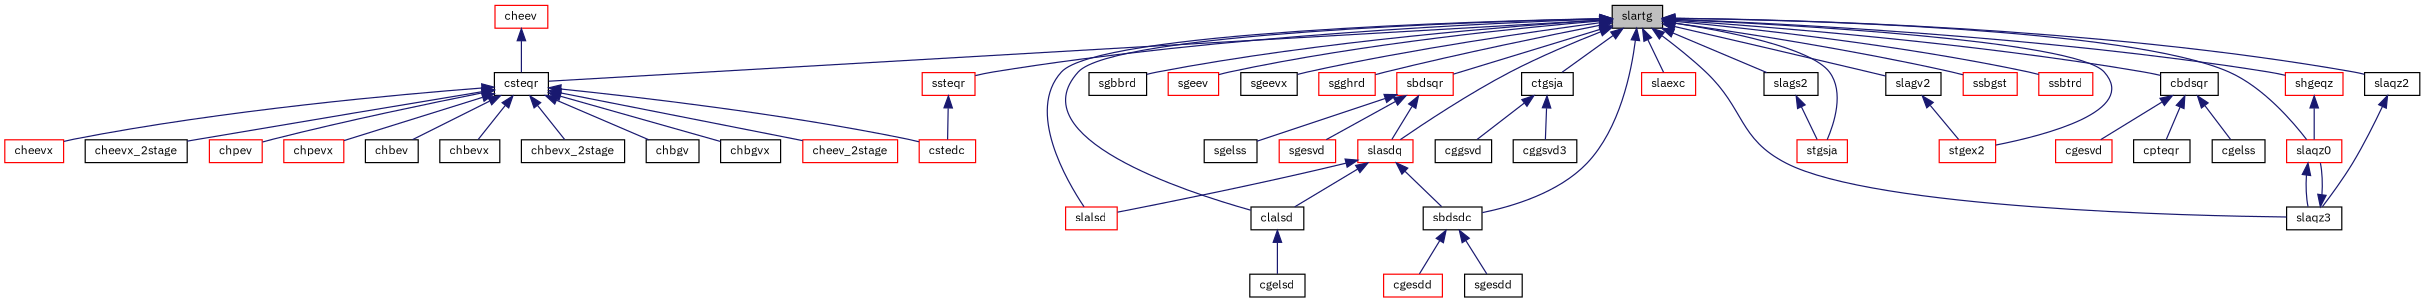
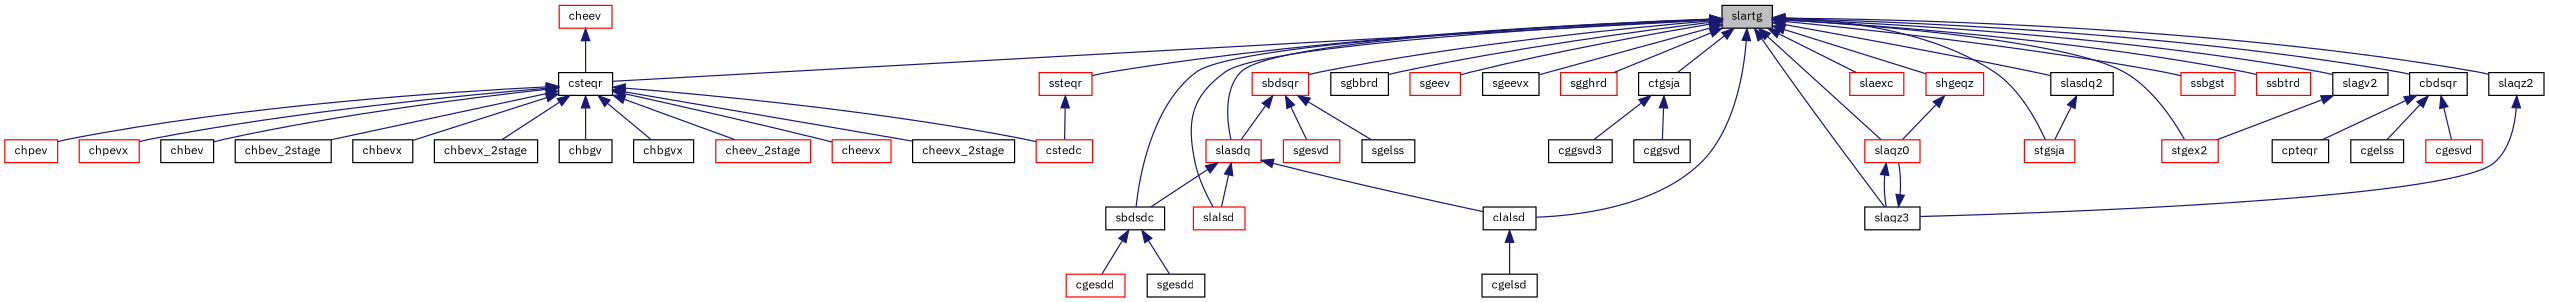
(1791, 84) -> (2082, 84)
none -> (283, 151)
